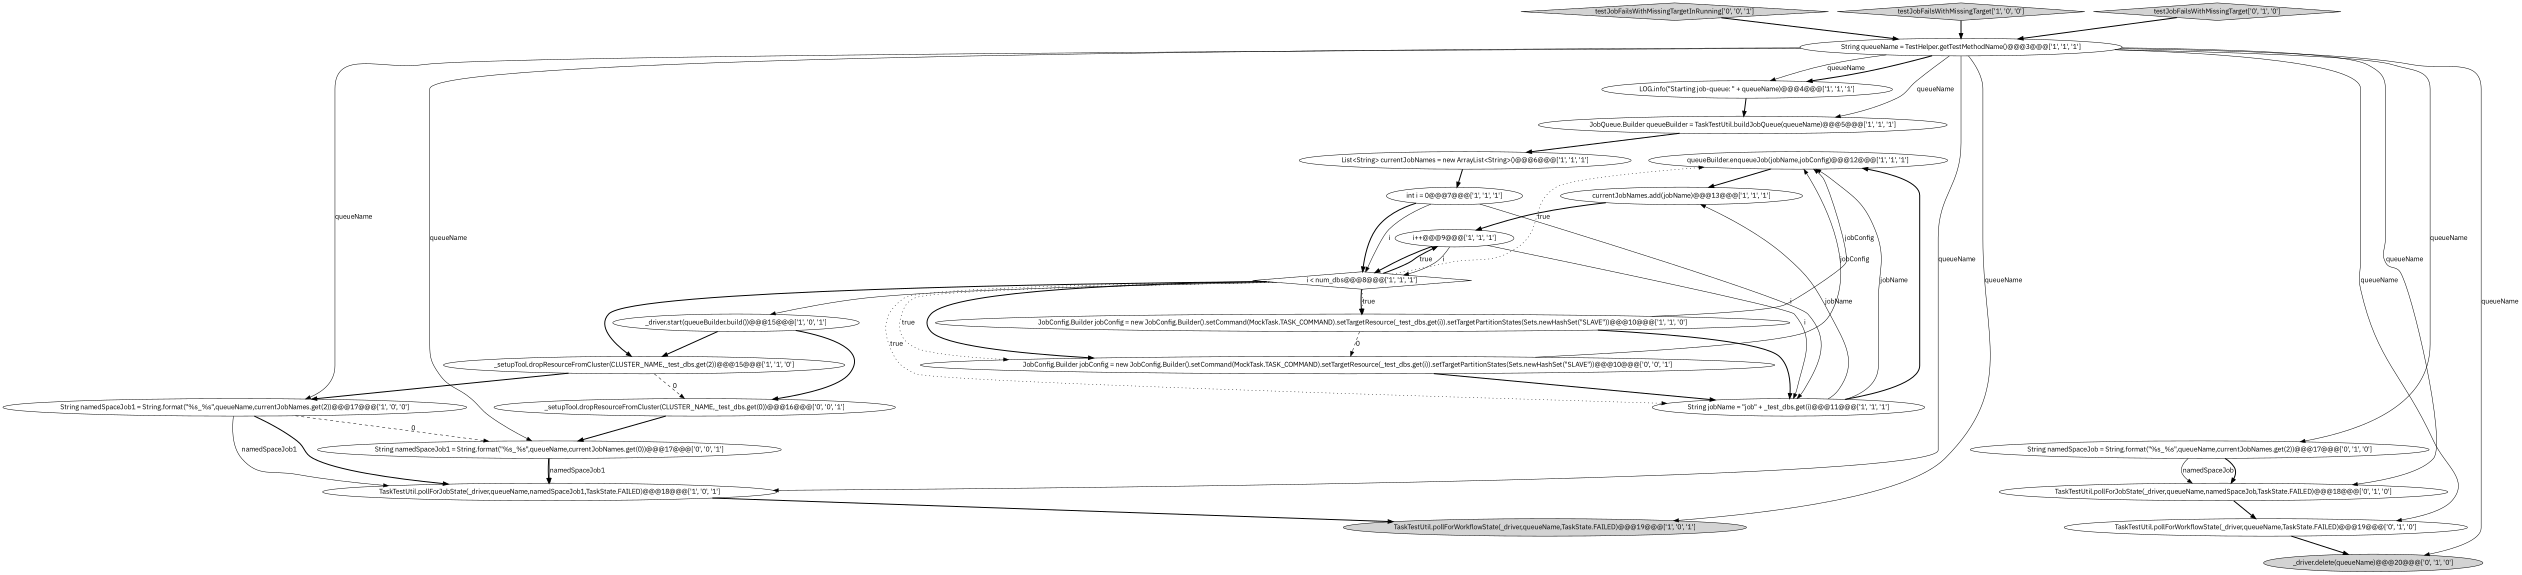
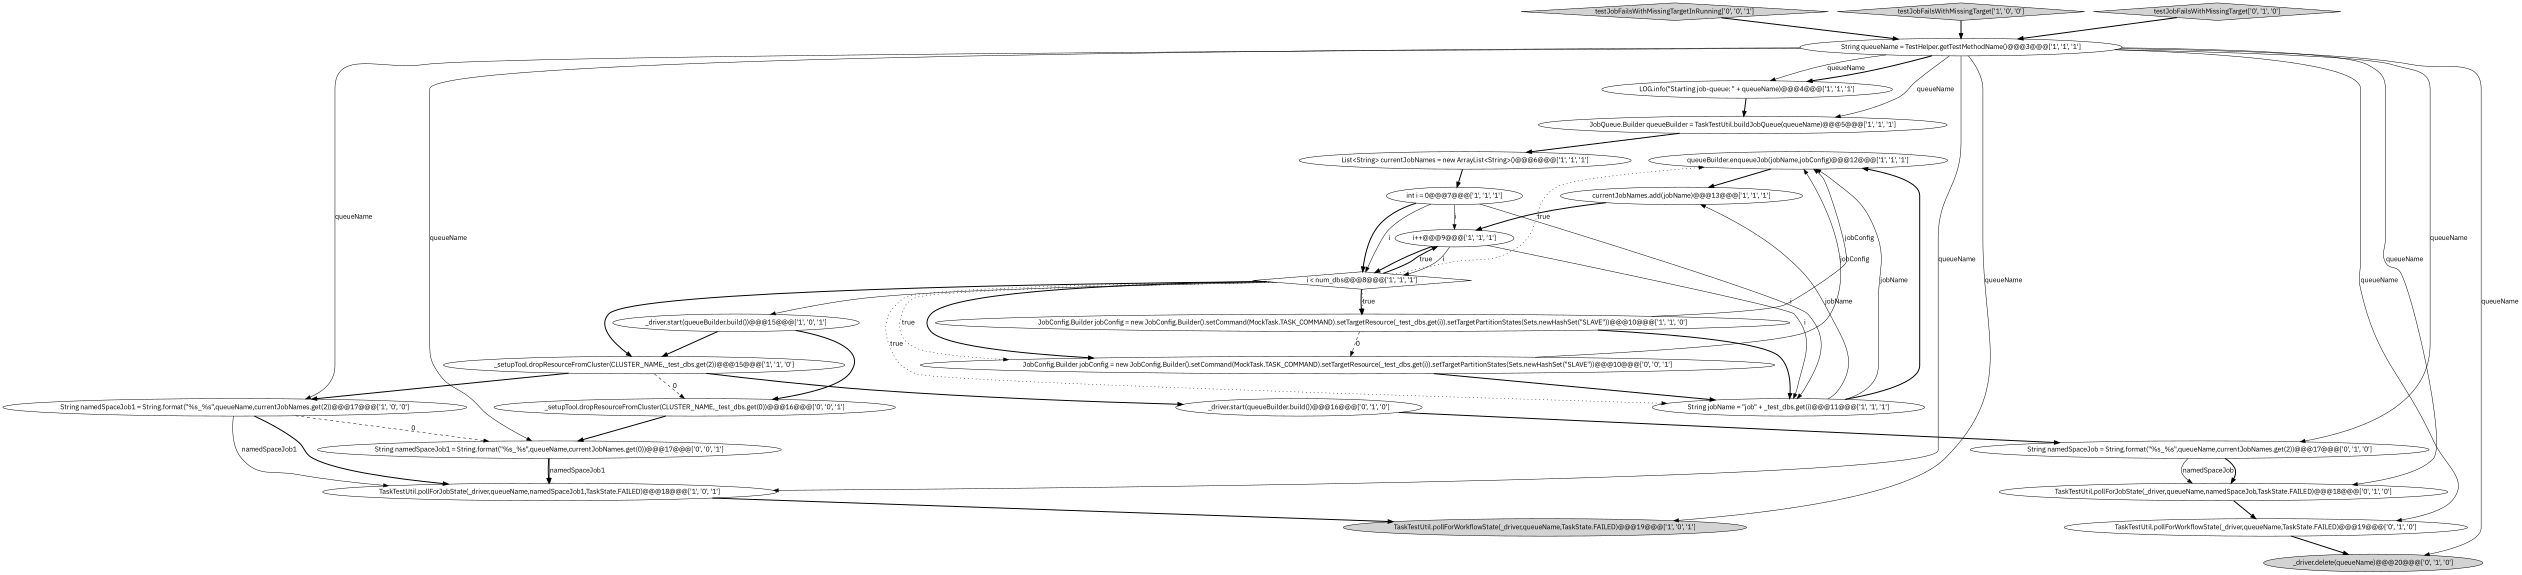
none -> (1454, 215)
none -> (1299, 407)
